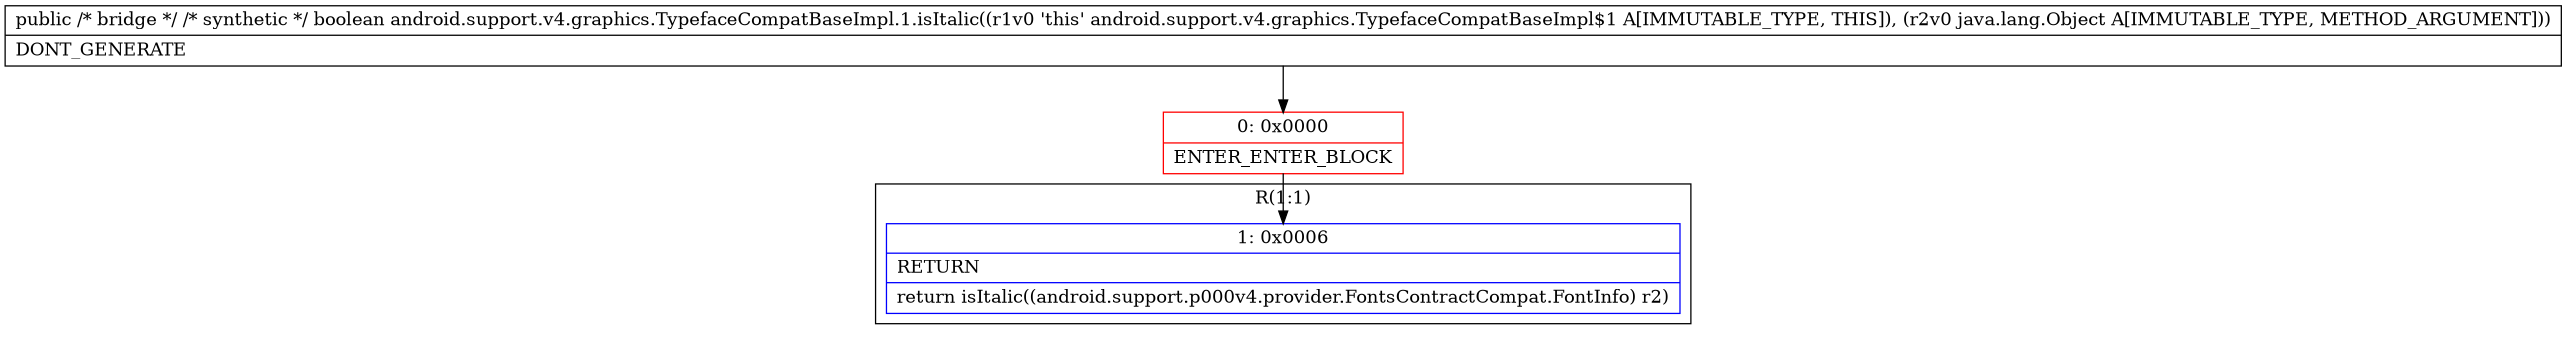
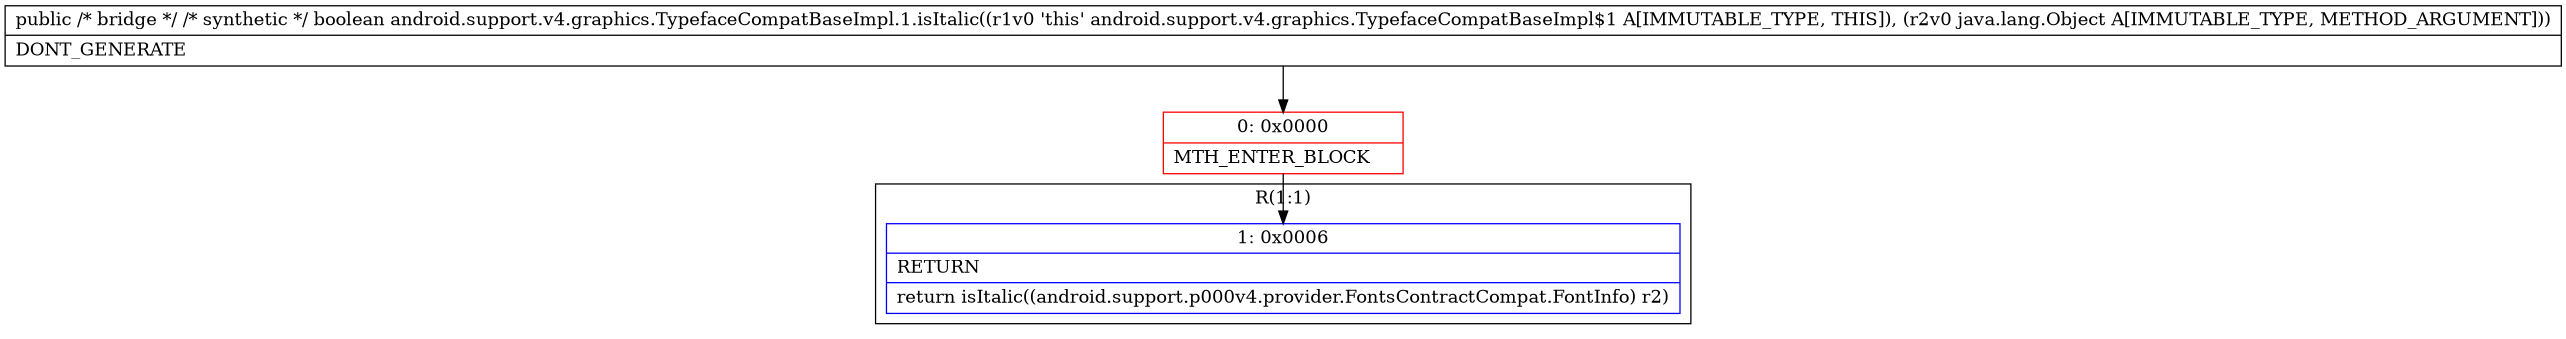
(1283, 158) -> (1272, 158)
